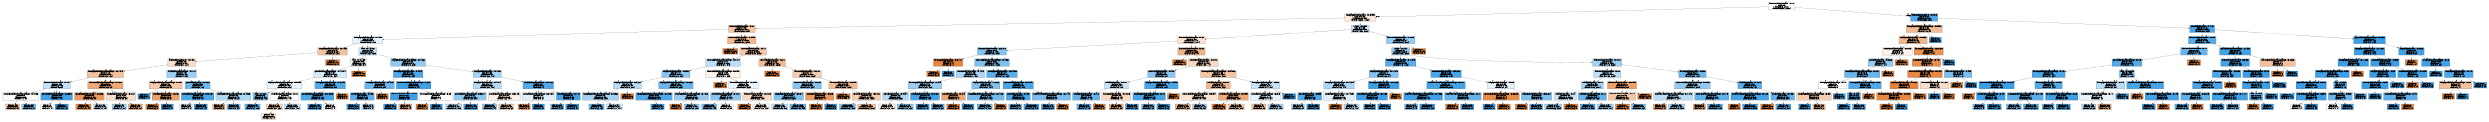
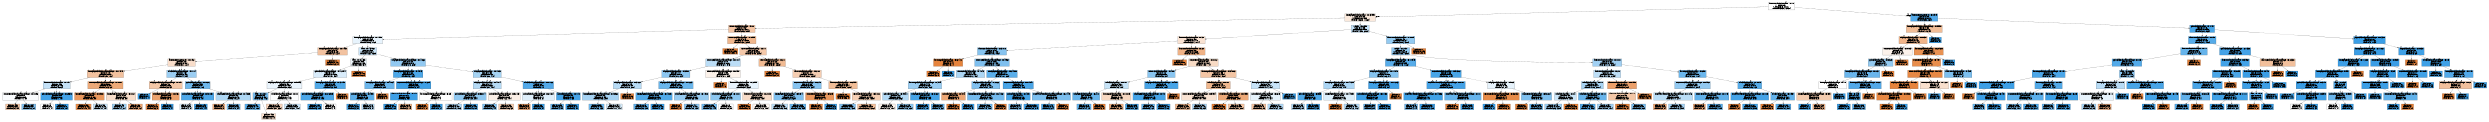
none -> (641, 107)
(272, 111) -> (264, 106)
